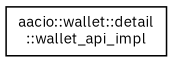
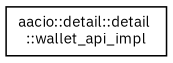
(86, 31) -> (86, 31)
